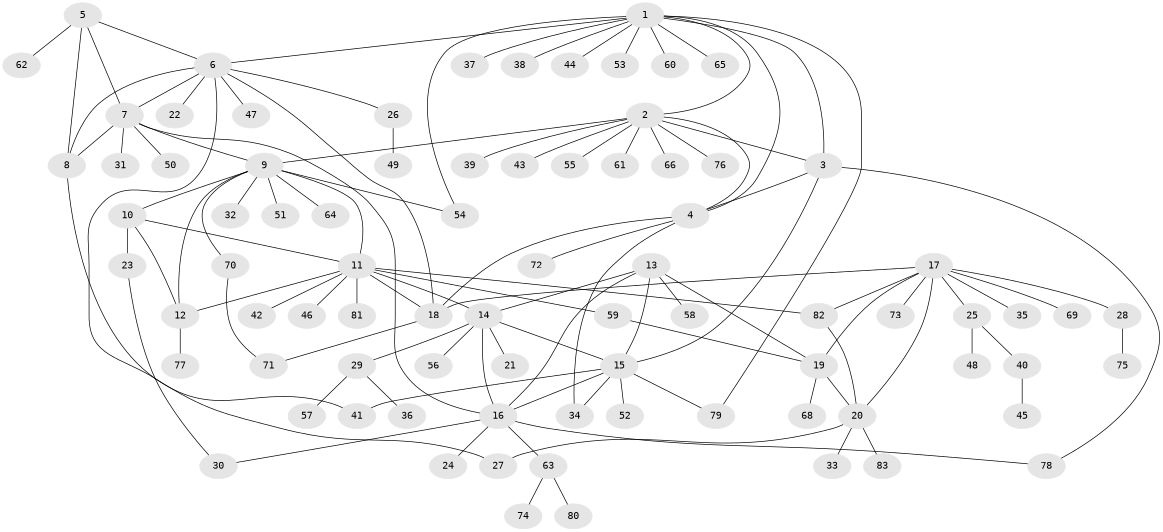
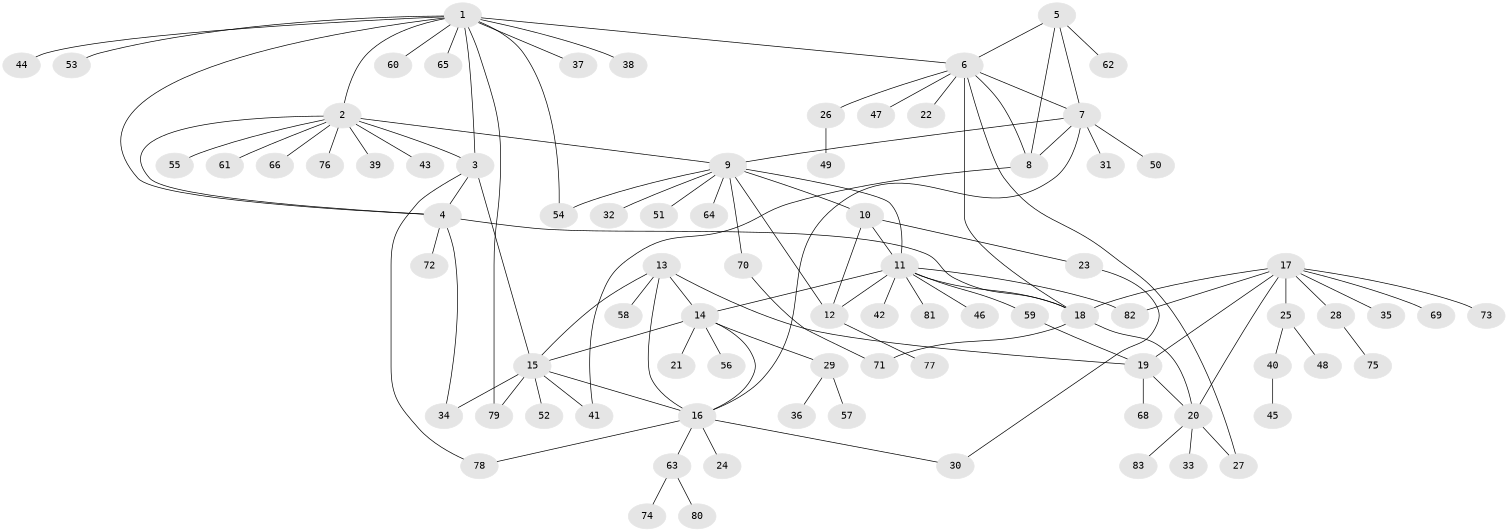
(848, 363) -> (1159, 346)
